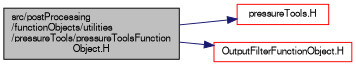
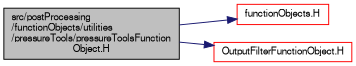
(283, 14) -> (283, 14)
